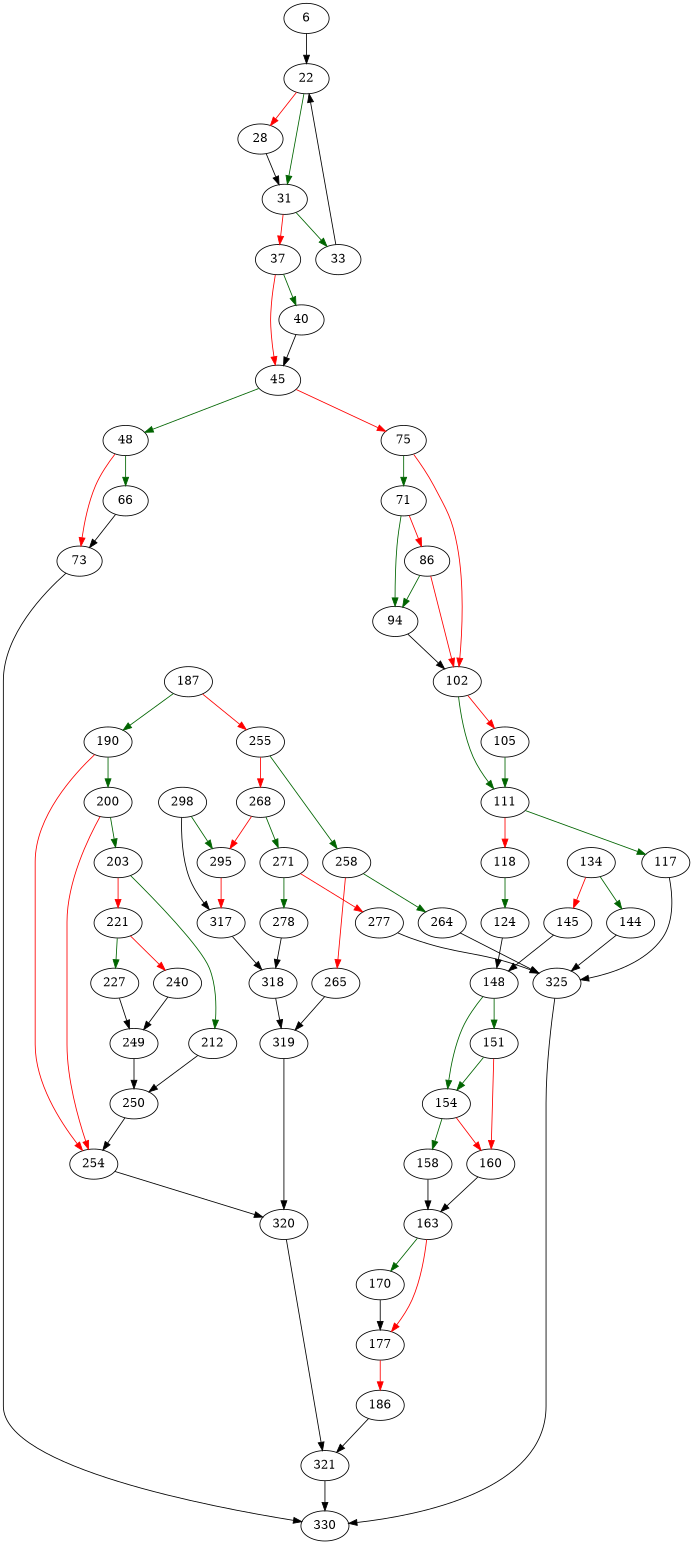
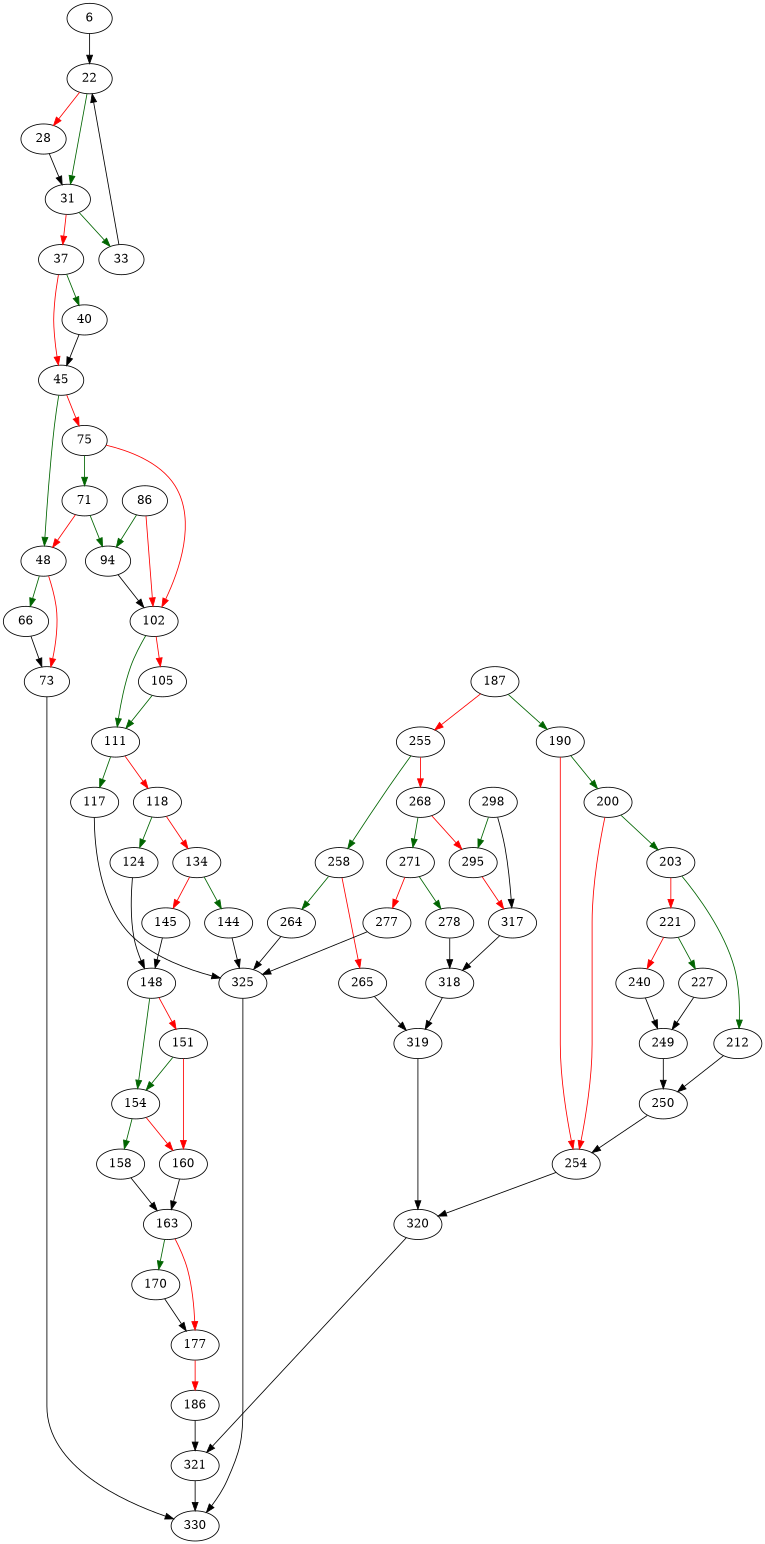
(414, 527) -> (67, 527)
none -> (175, 829)
(494, 1009) -> (165, 1010)
